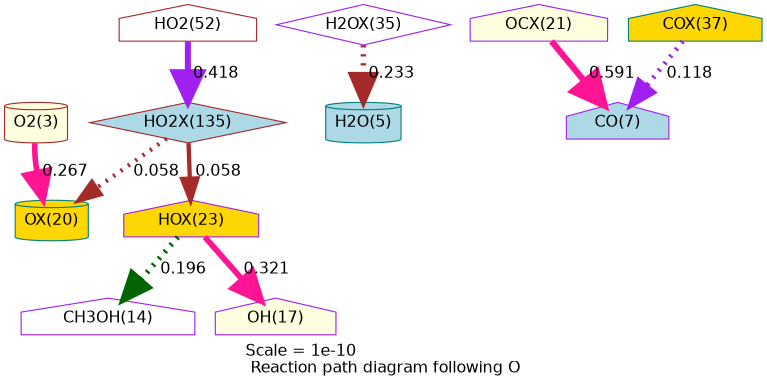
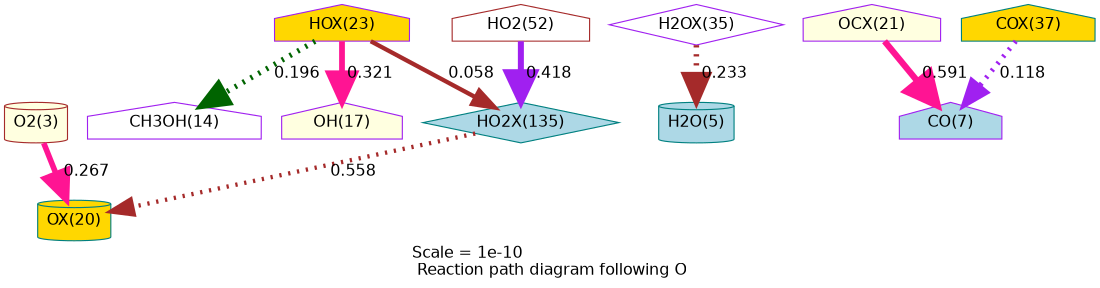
(188, 123) -> (521, 123)
(189, 161) -> (423, 69)
(154, 172) -> (351, 172)
